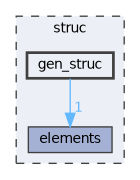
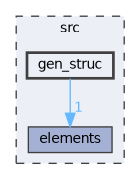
(70, 29) -> (70, 29)
